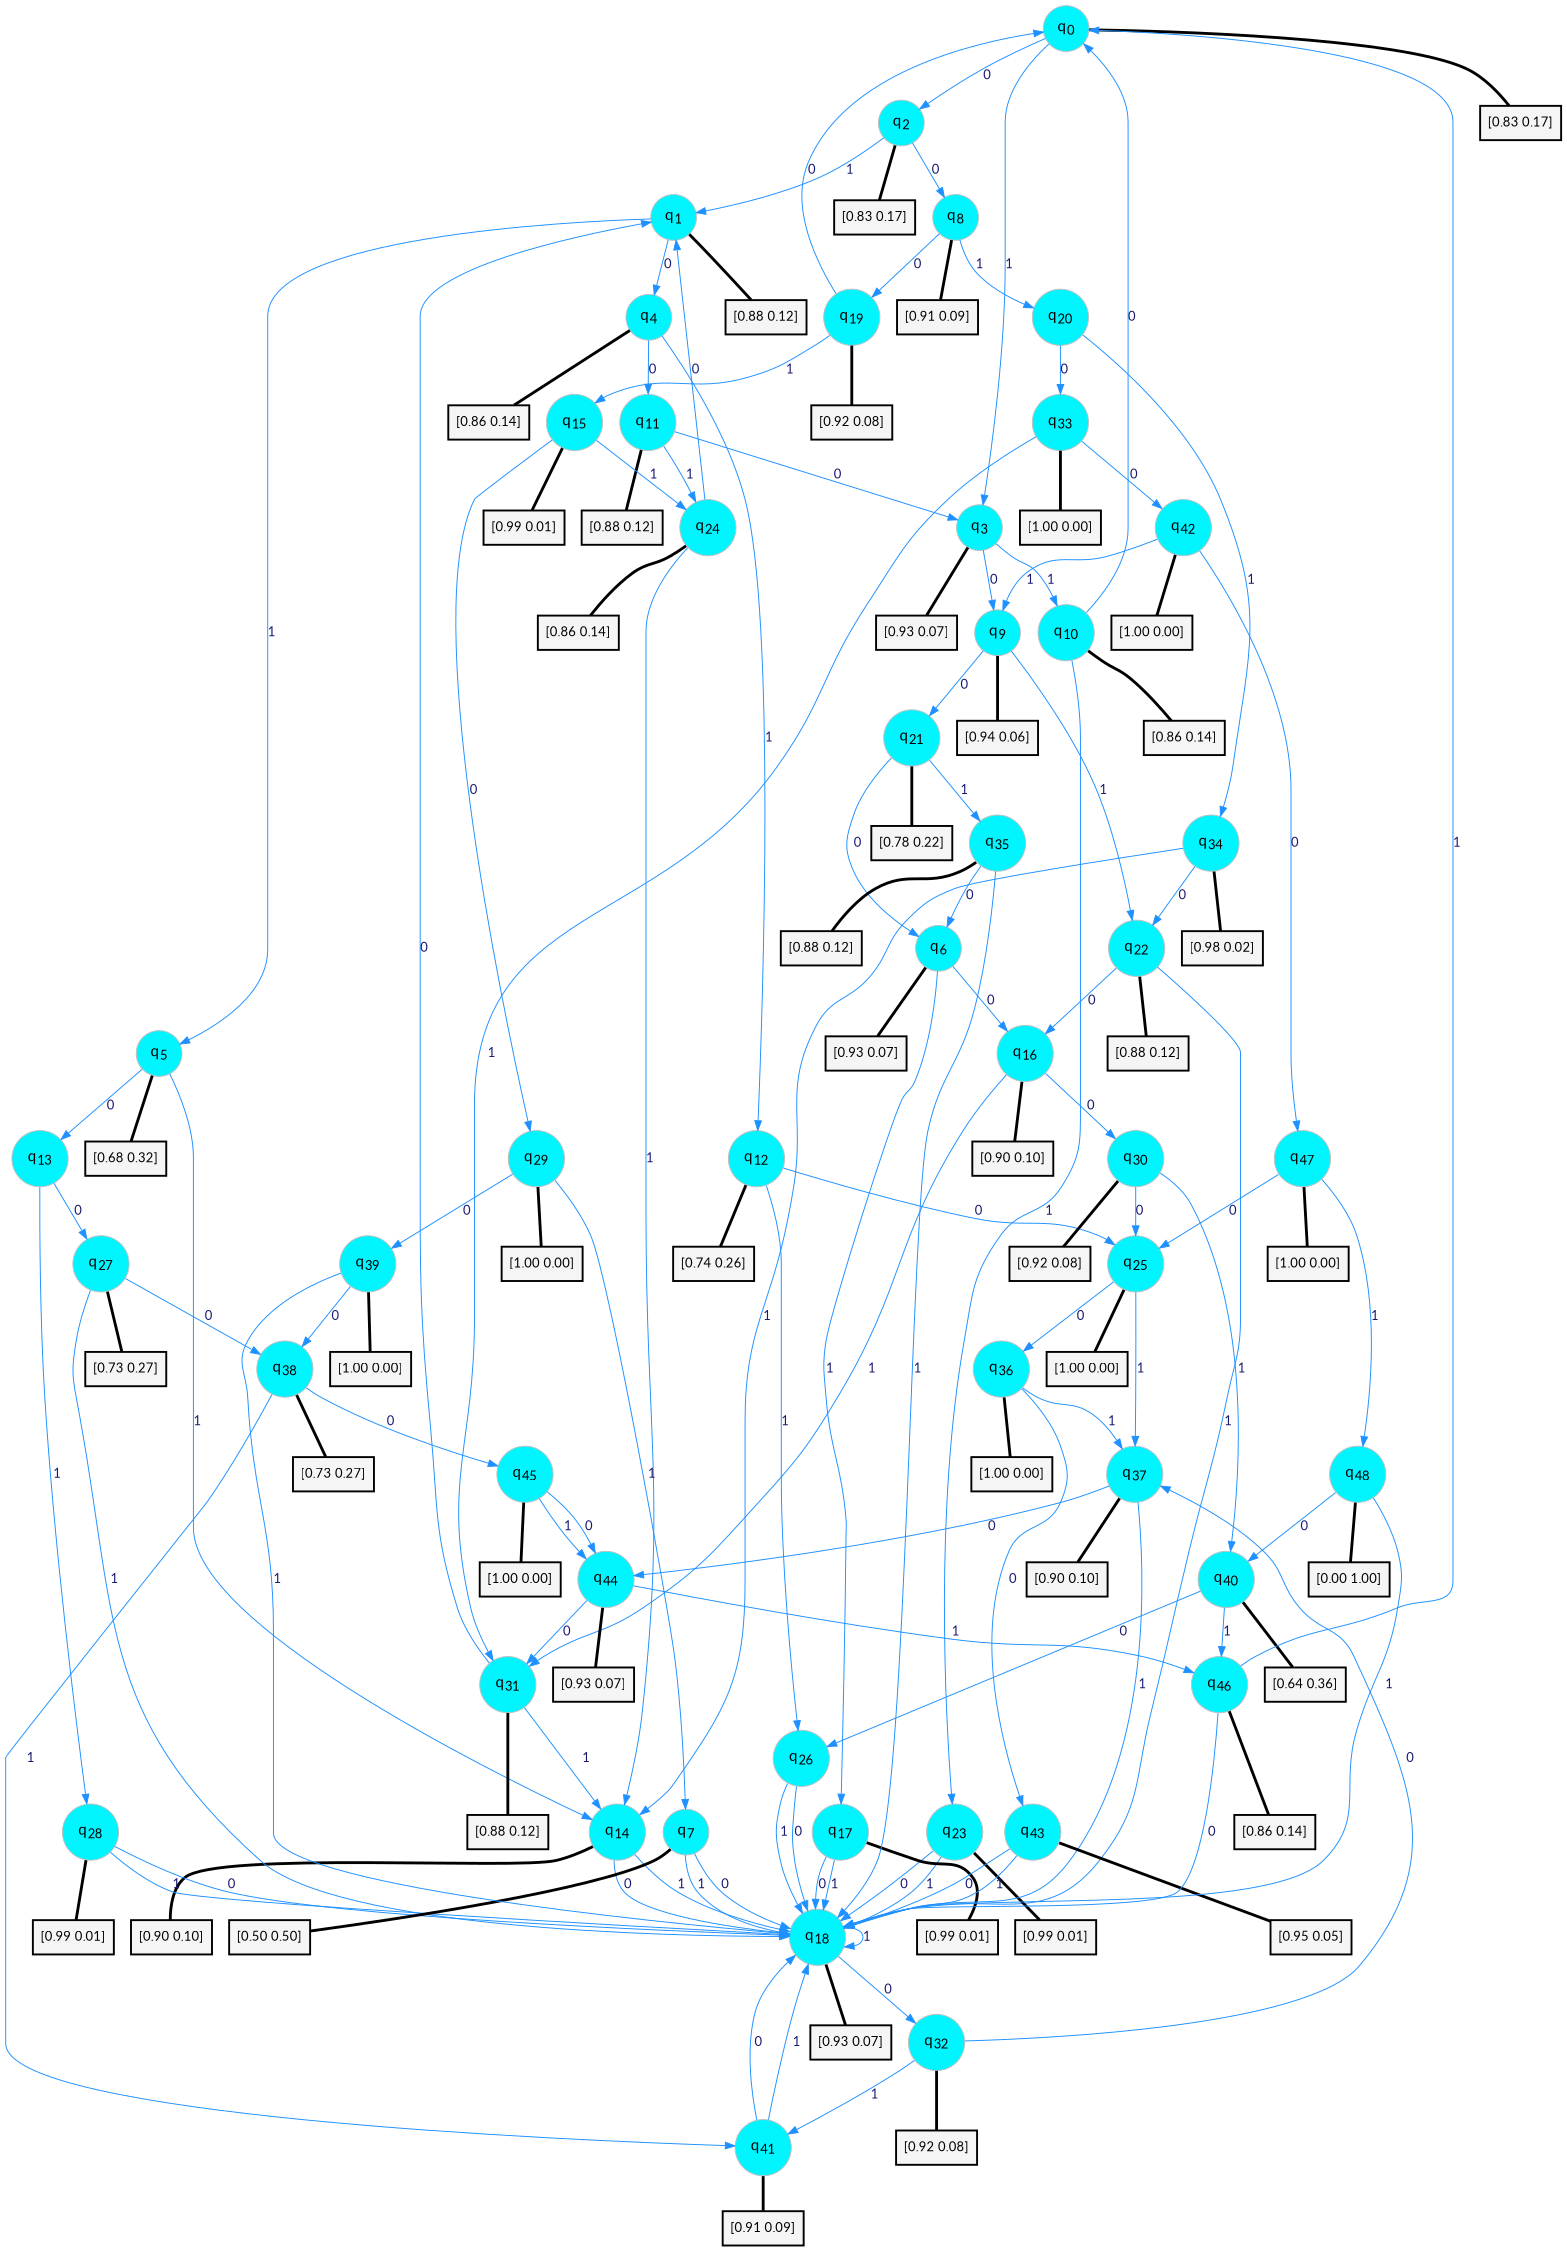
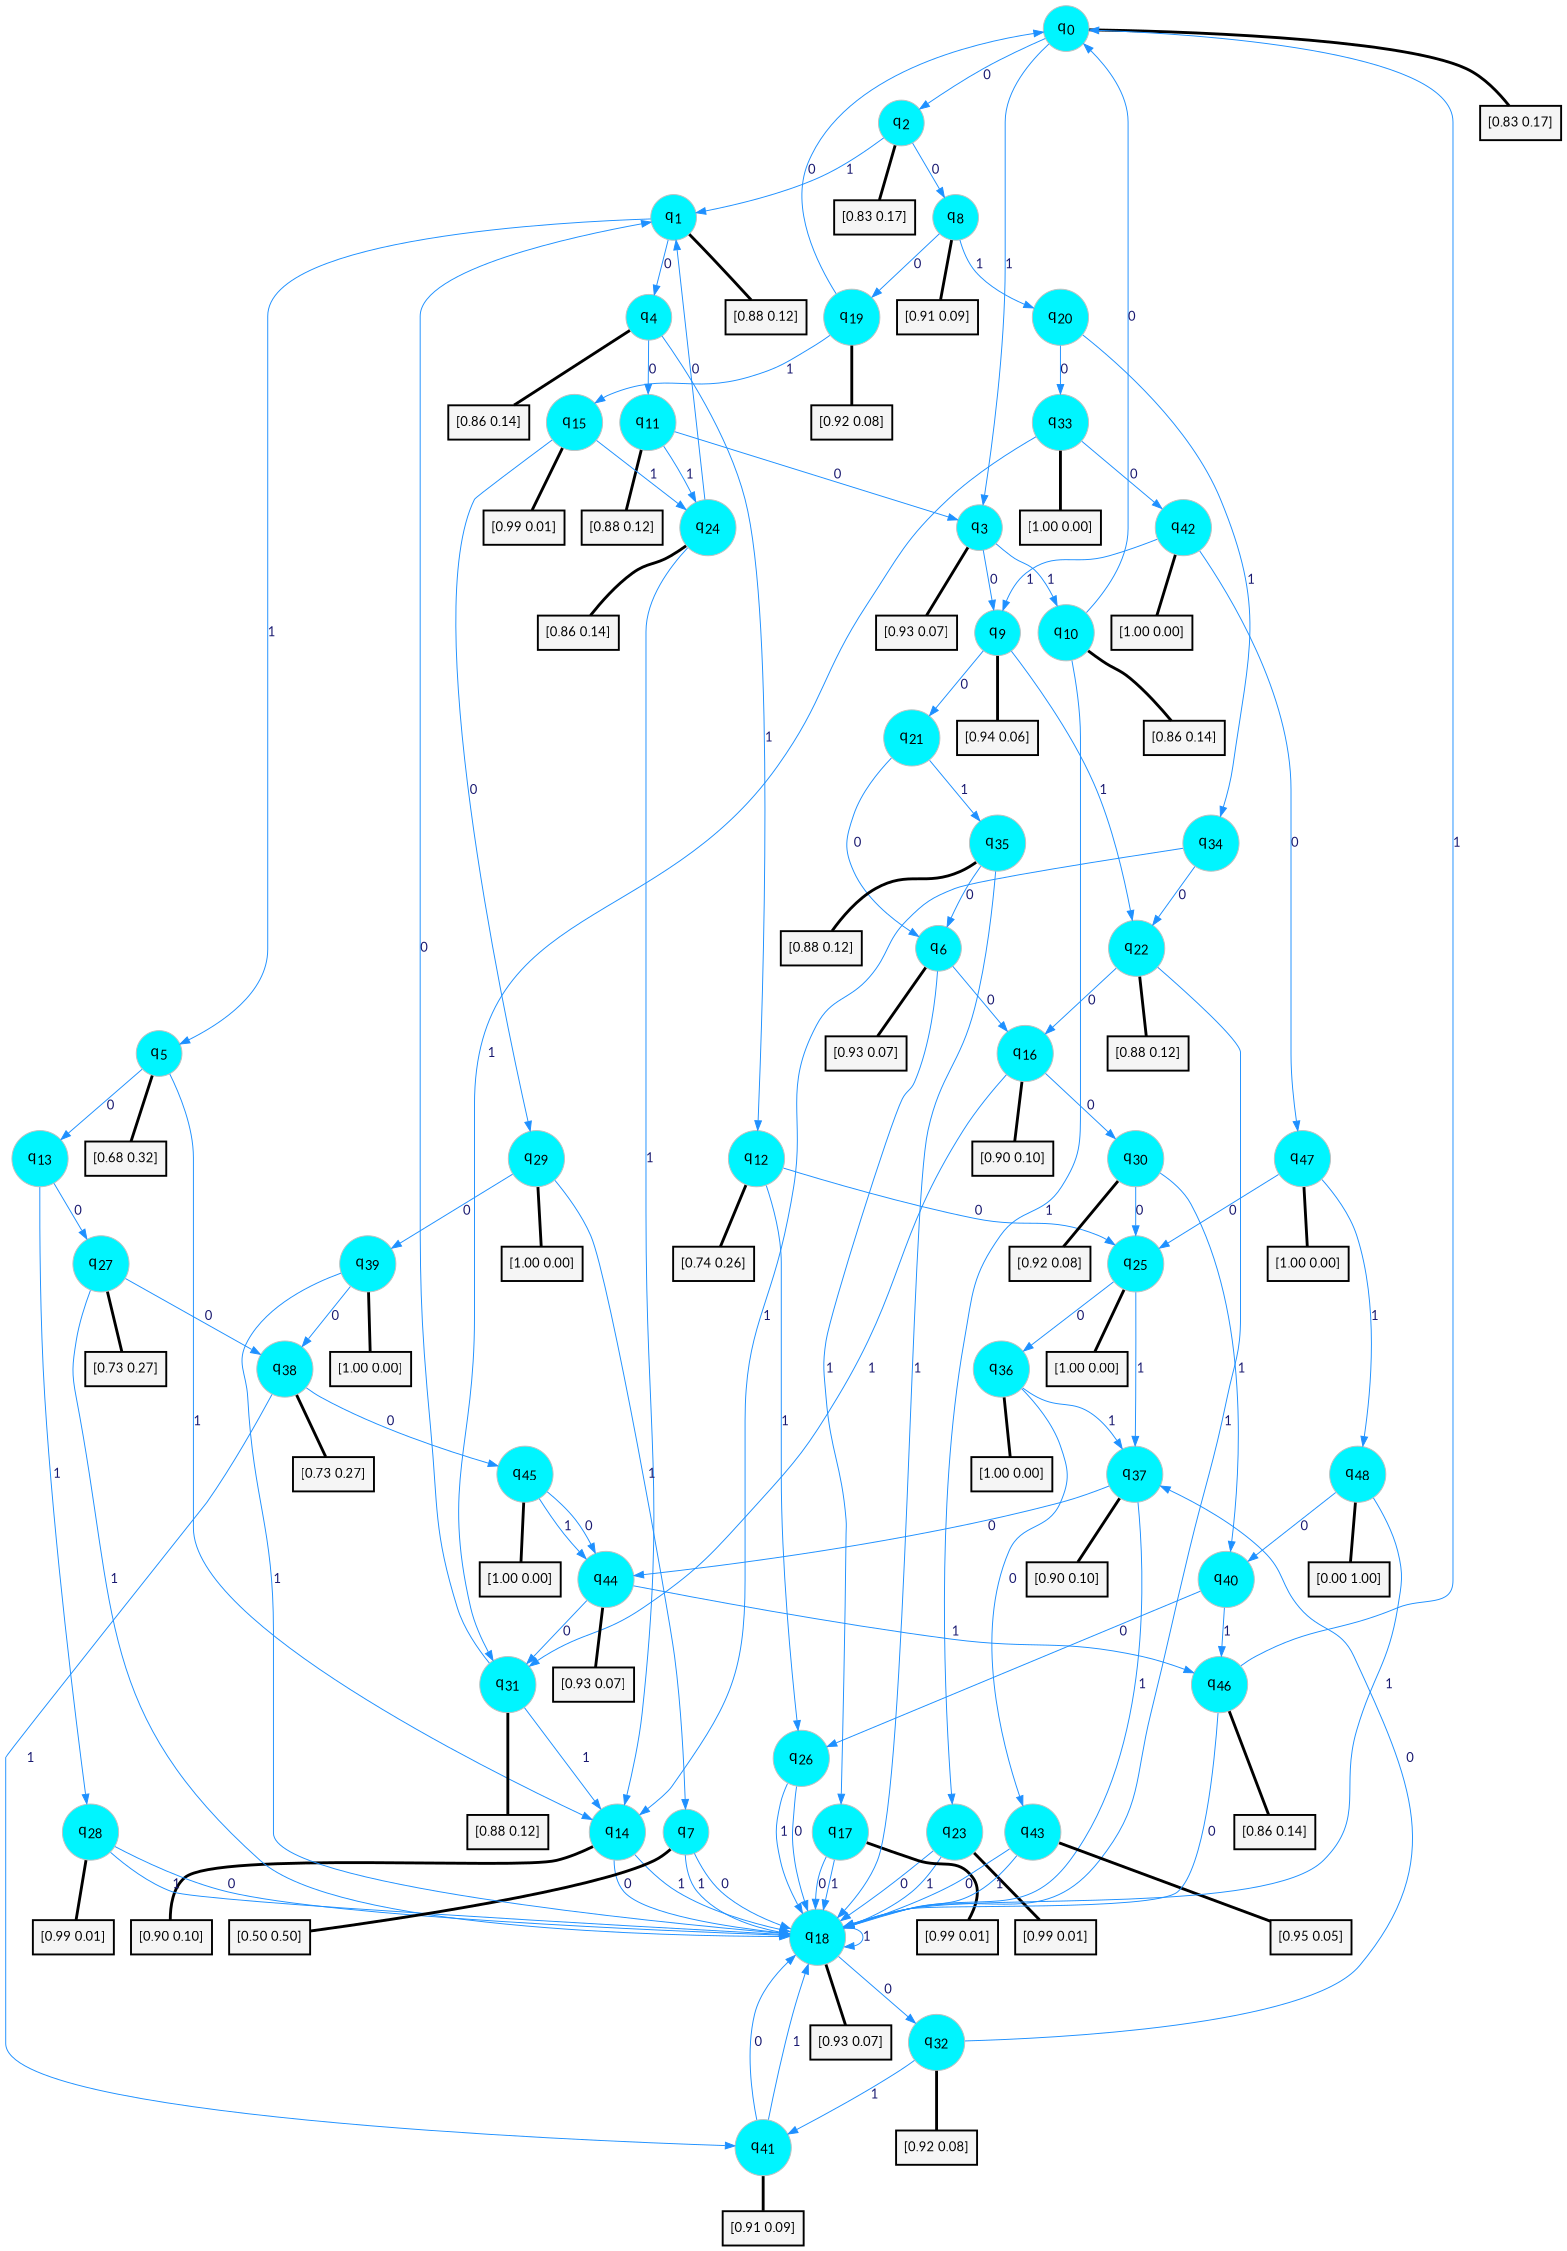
(912, 843) -> none
(1222, 948) -> none
(1305, 1685) -> none
